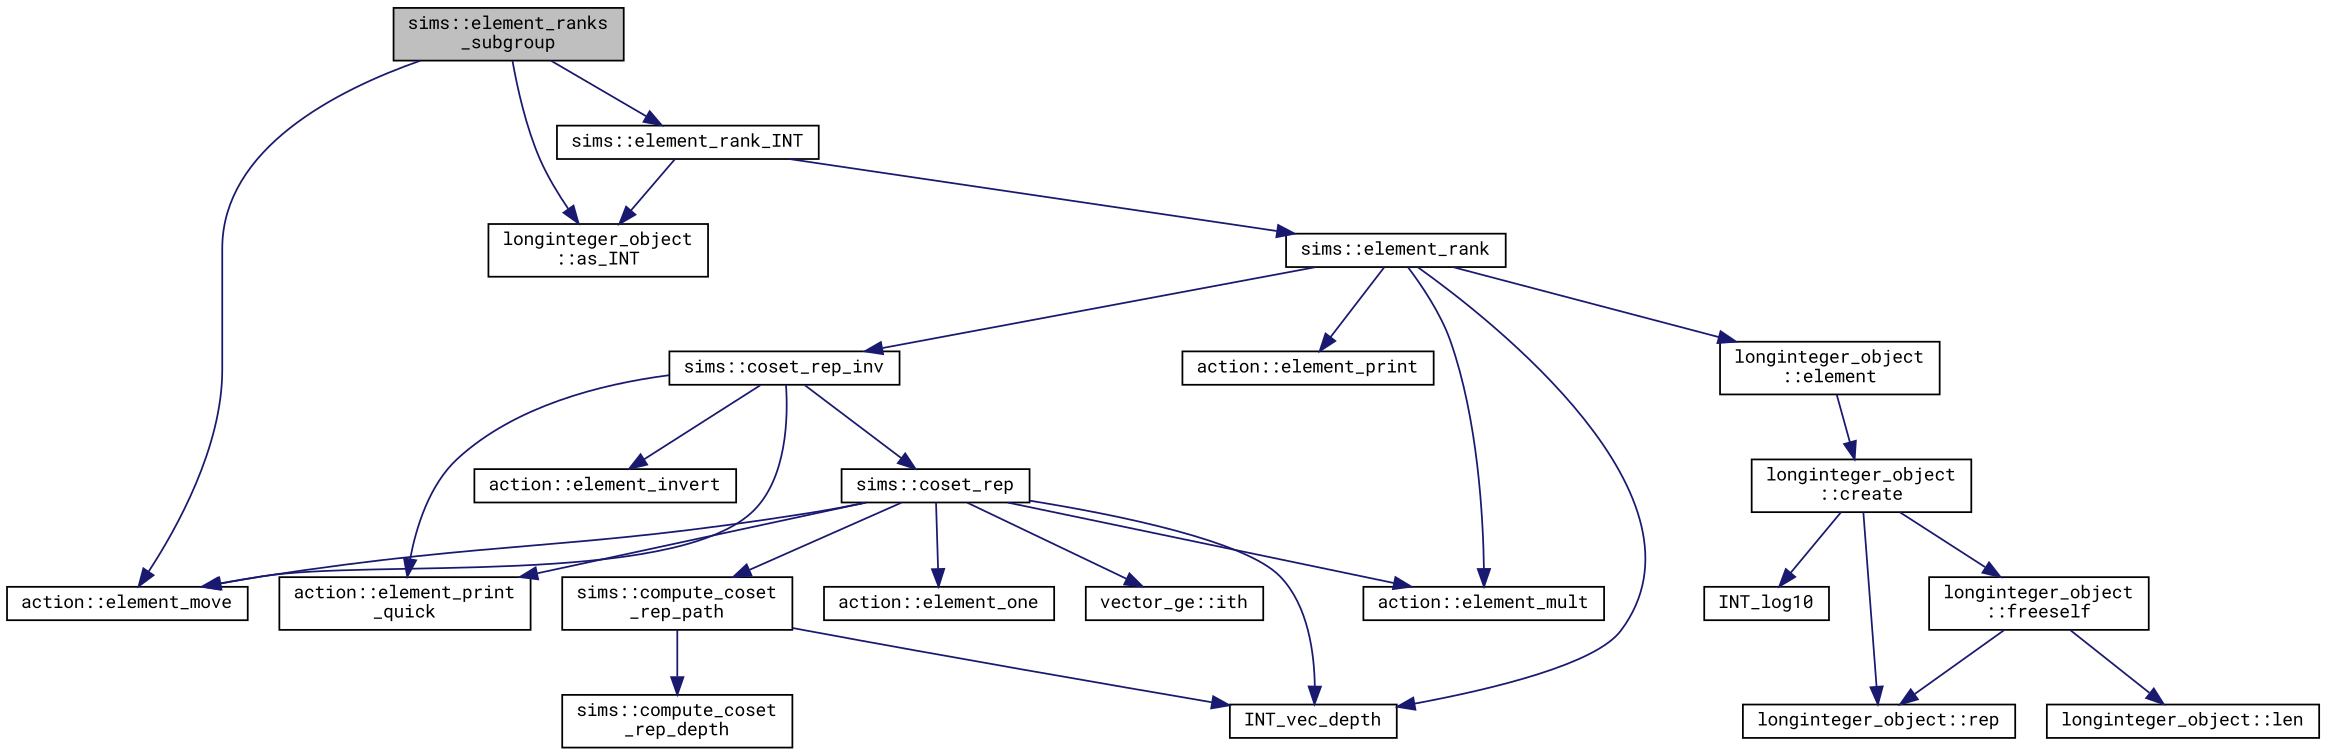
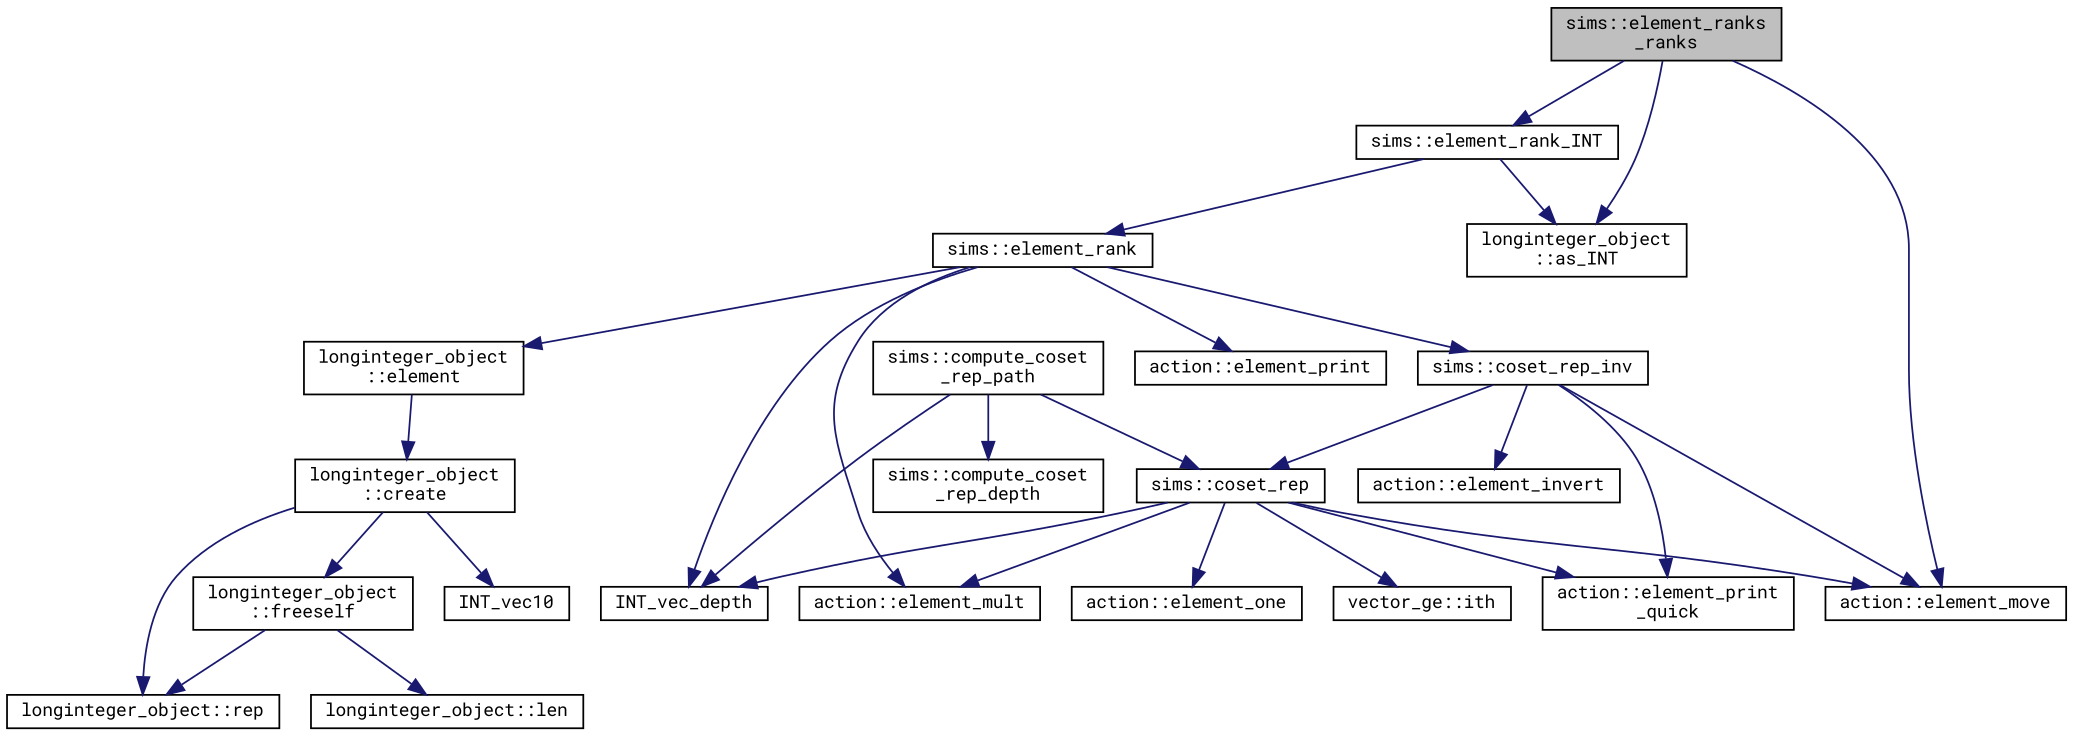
(509, 34) -> (1666, 34)
(825, 536) -> (1112, 428)
(1767, 604) -> (507, 604)
